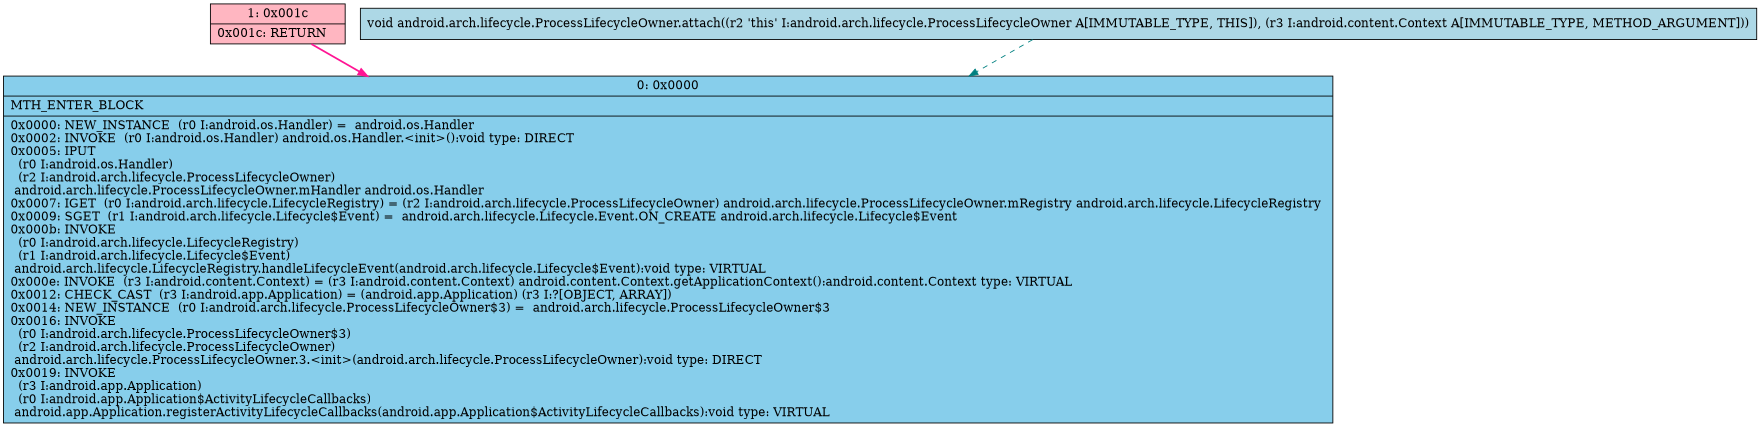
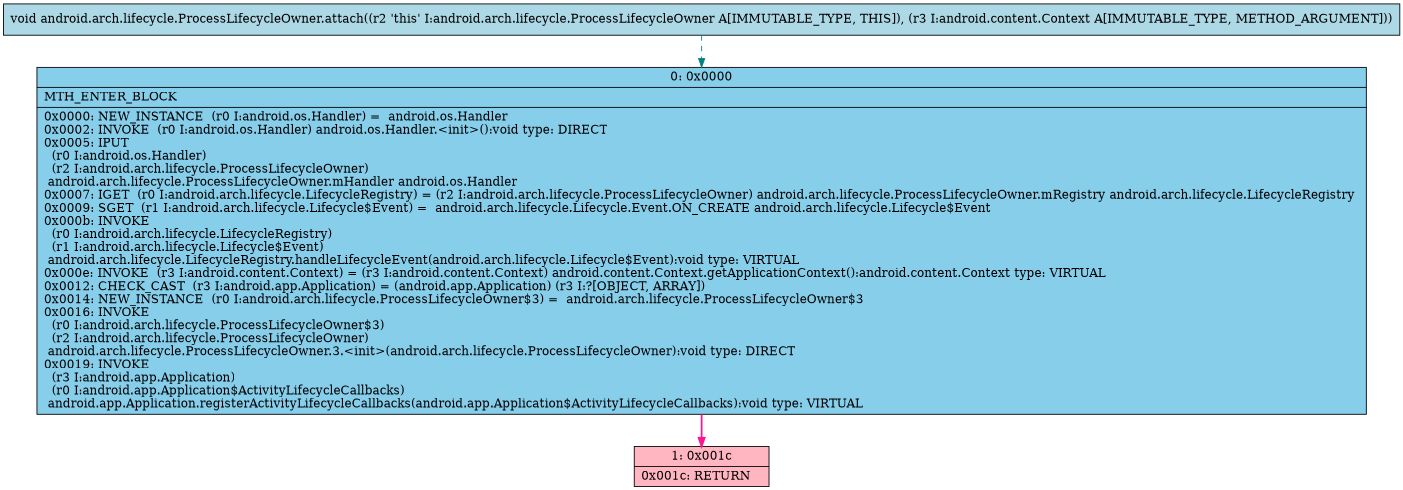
(335, 58) -> (702, 426)
